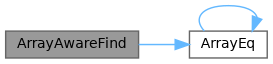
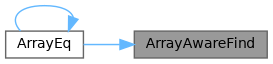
(157, 45) -> (102, 45)
